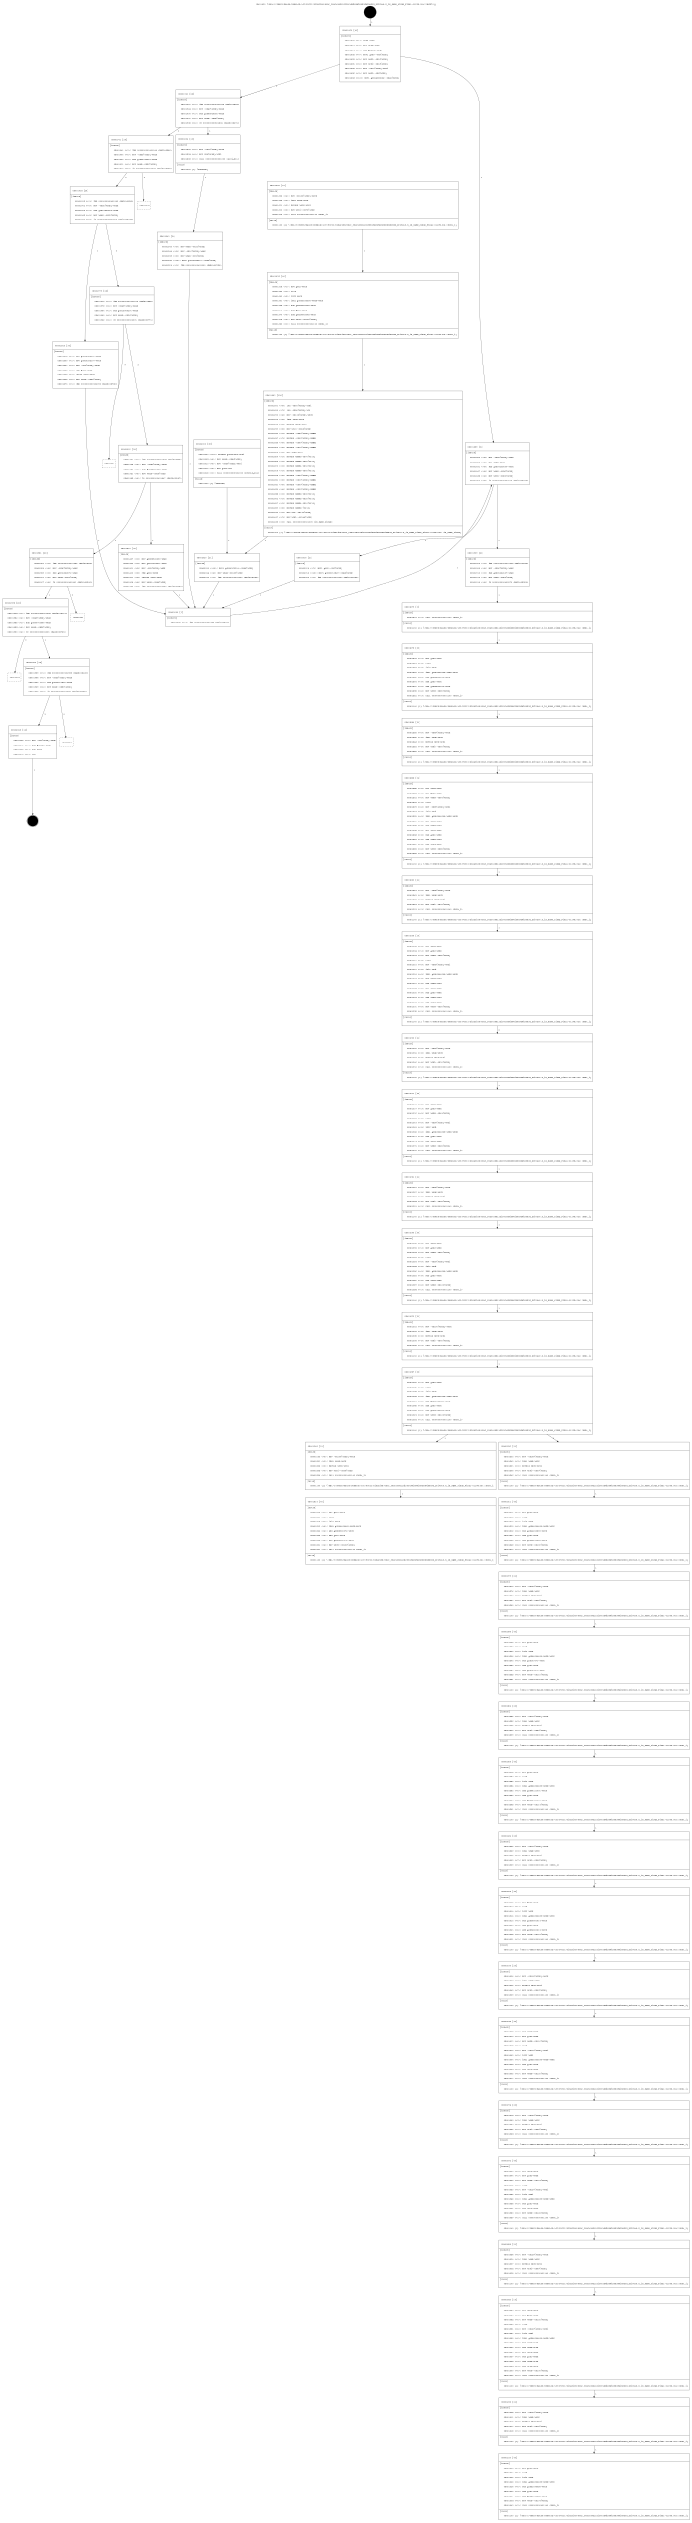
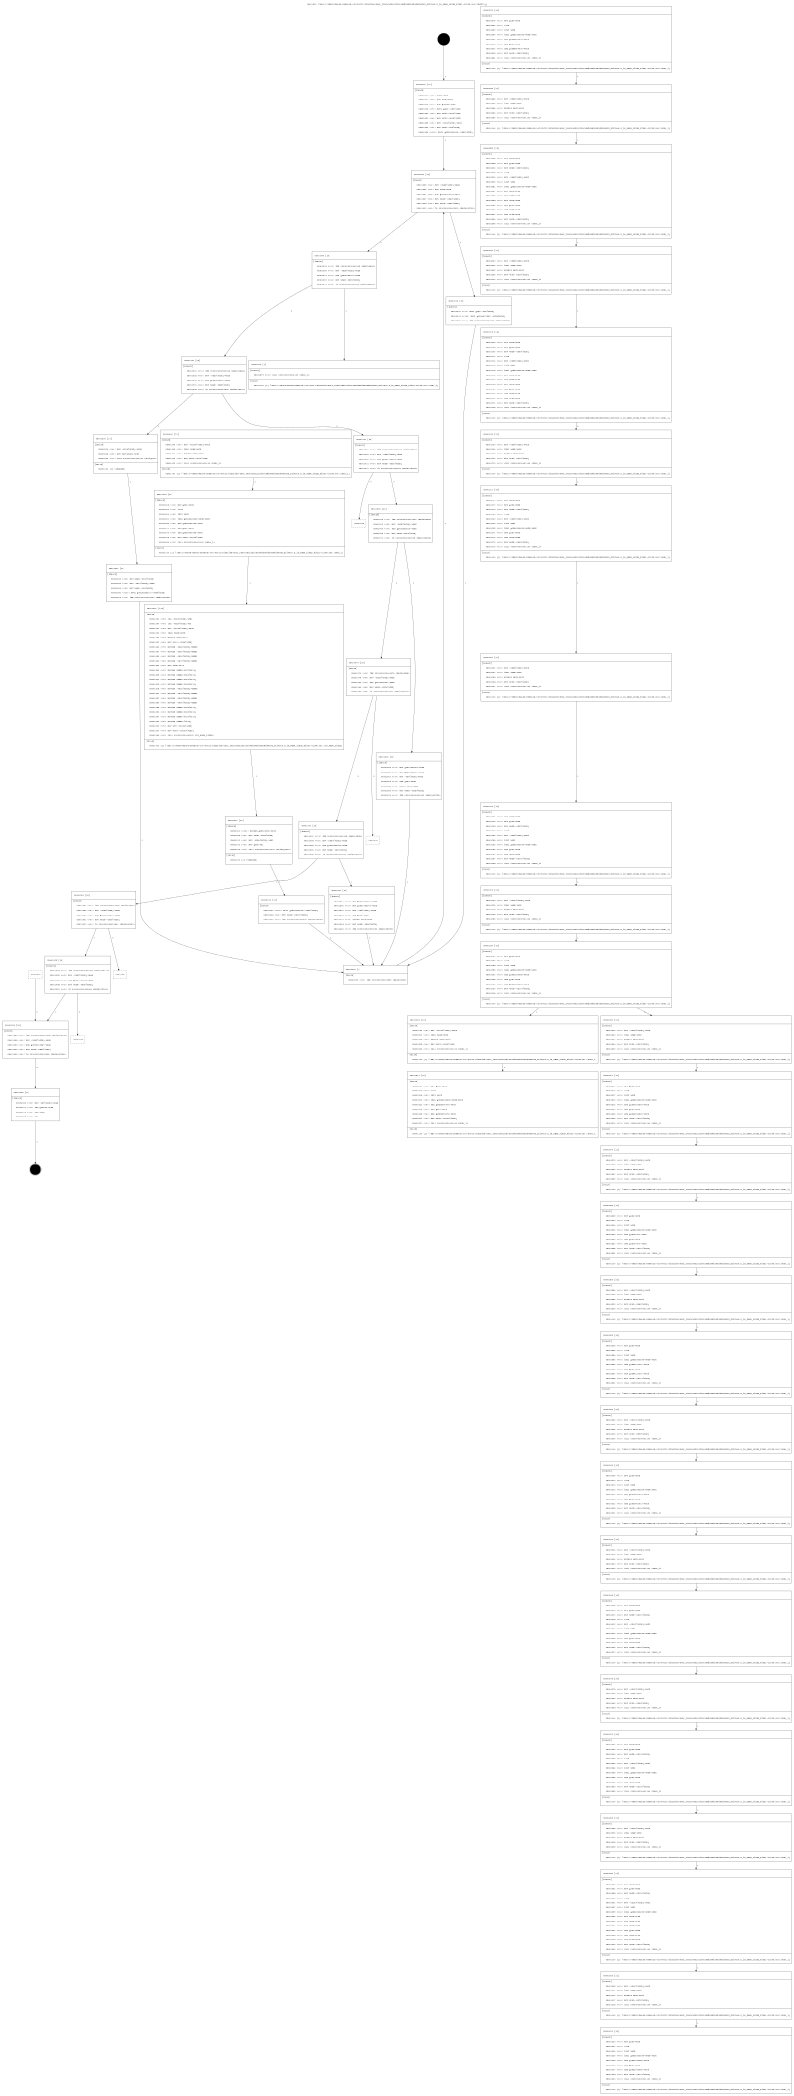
(291, 81) -> (264, 314)
(257, 545) -> (253, 782)
(497, 637) -> none
(63, 716) -> (35, 999)
